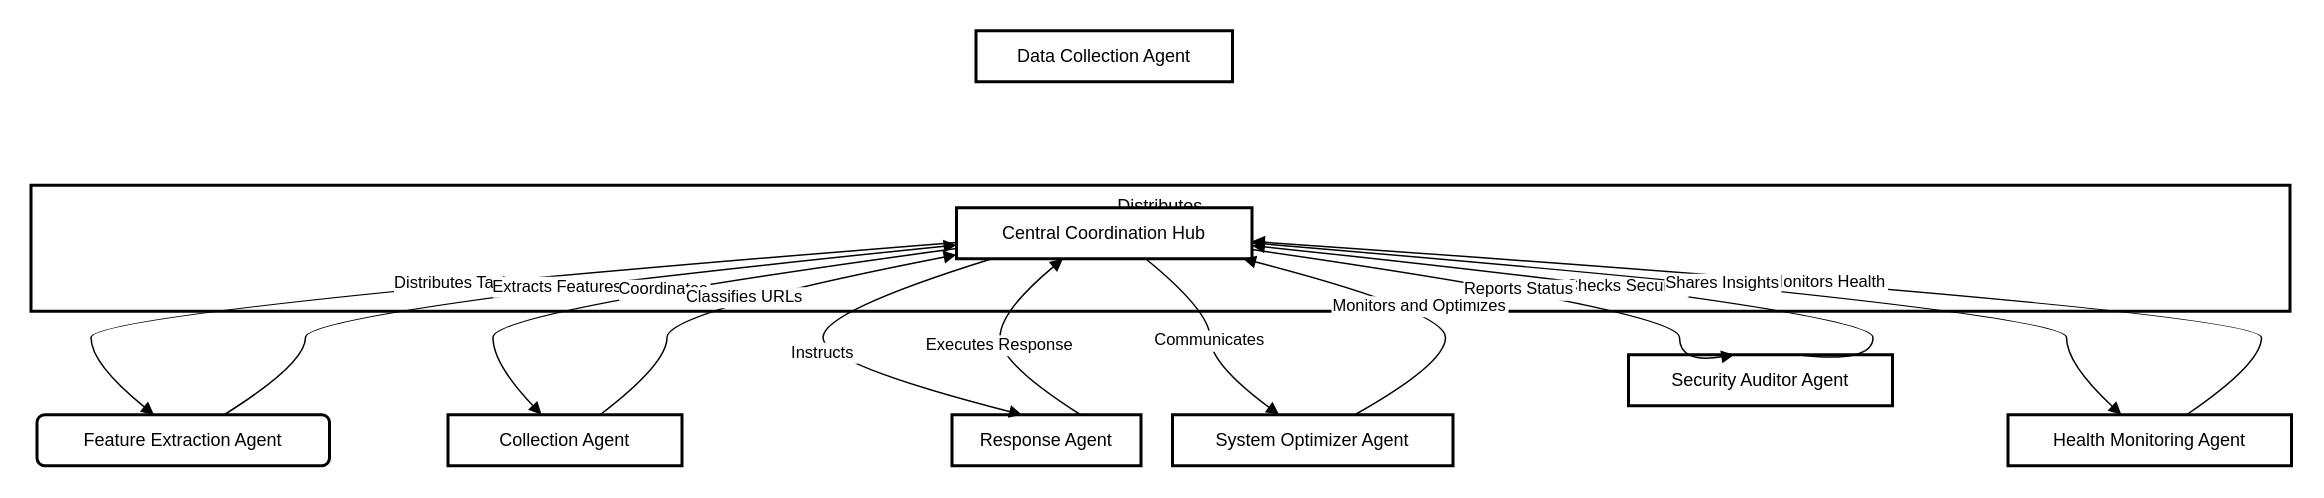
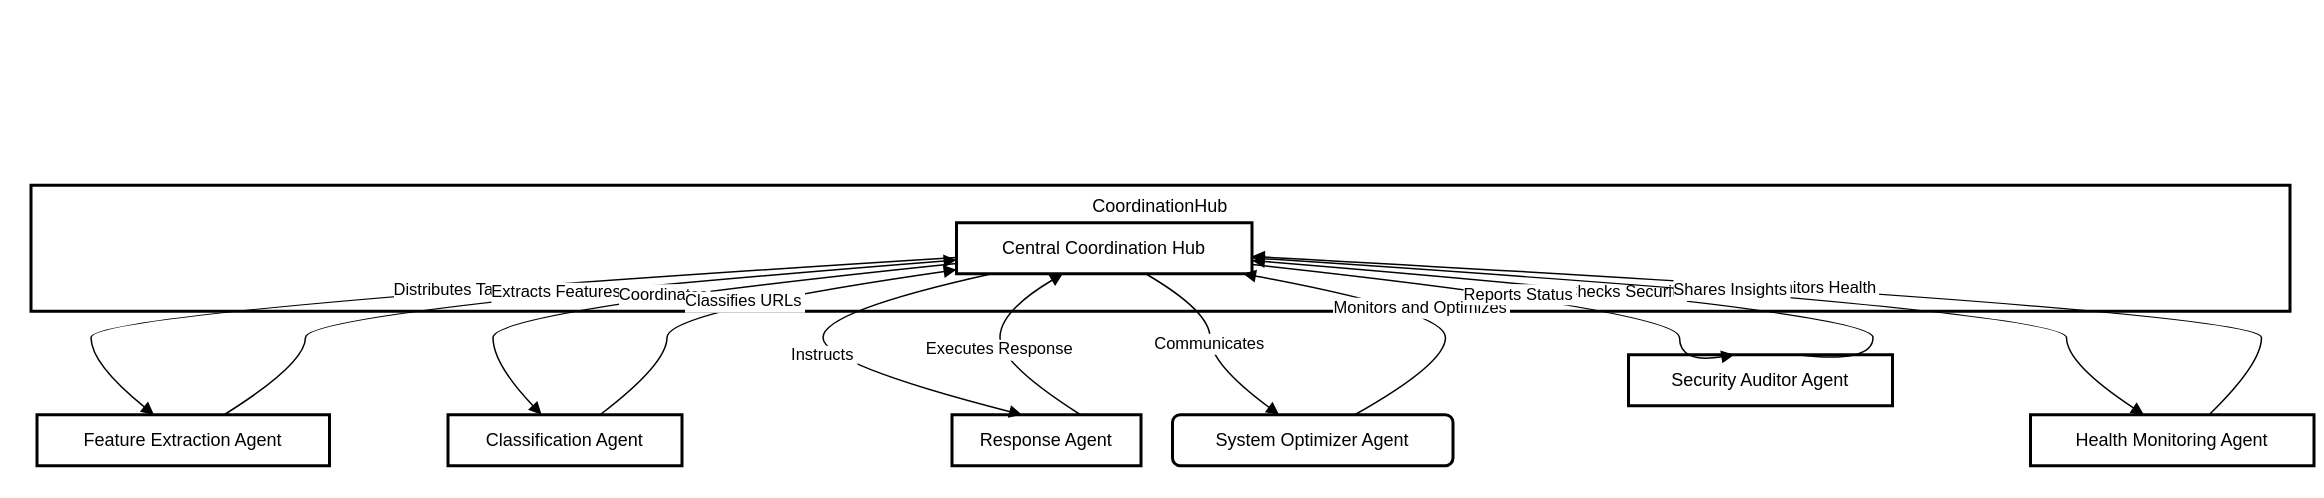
(1104, 56) -> none
(1160, 207) -> (1160, 207)
(1104, 233) -> (1104, 248)
(183, 440) -> (183, 440)
(565, 440) -> (565, 440)
(1313, 440) -> (1313, 440)
(2150, 440) -> (2172, 440)
